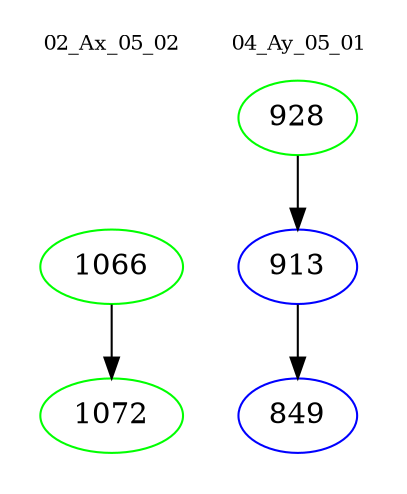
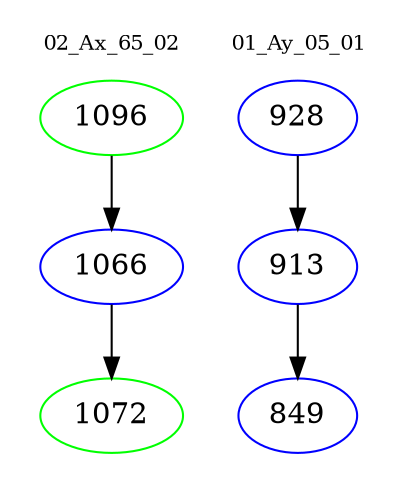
(112, 44) -> (112, 44)
(299, 44) -> (299, 44)
none -> (112, 118)
(298, 118) -> (298, 118)
(112, 267) -> (112, 267)
